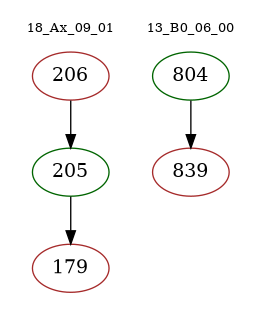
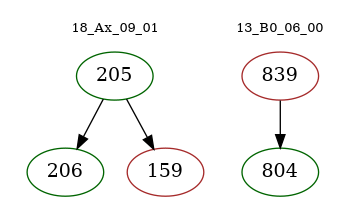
(71, 76) -> (65, 172)
(71, 118) -> (93, 118)
(191, 118) -> (280, 118)
(71, 268) -> (166, 172)
